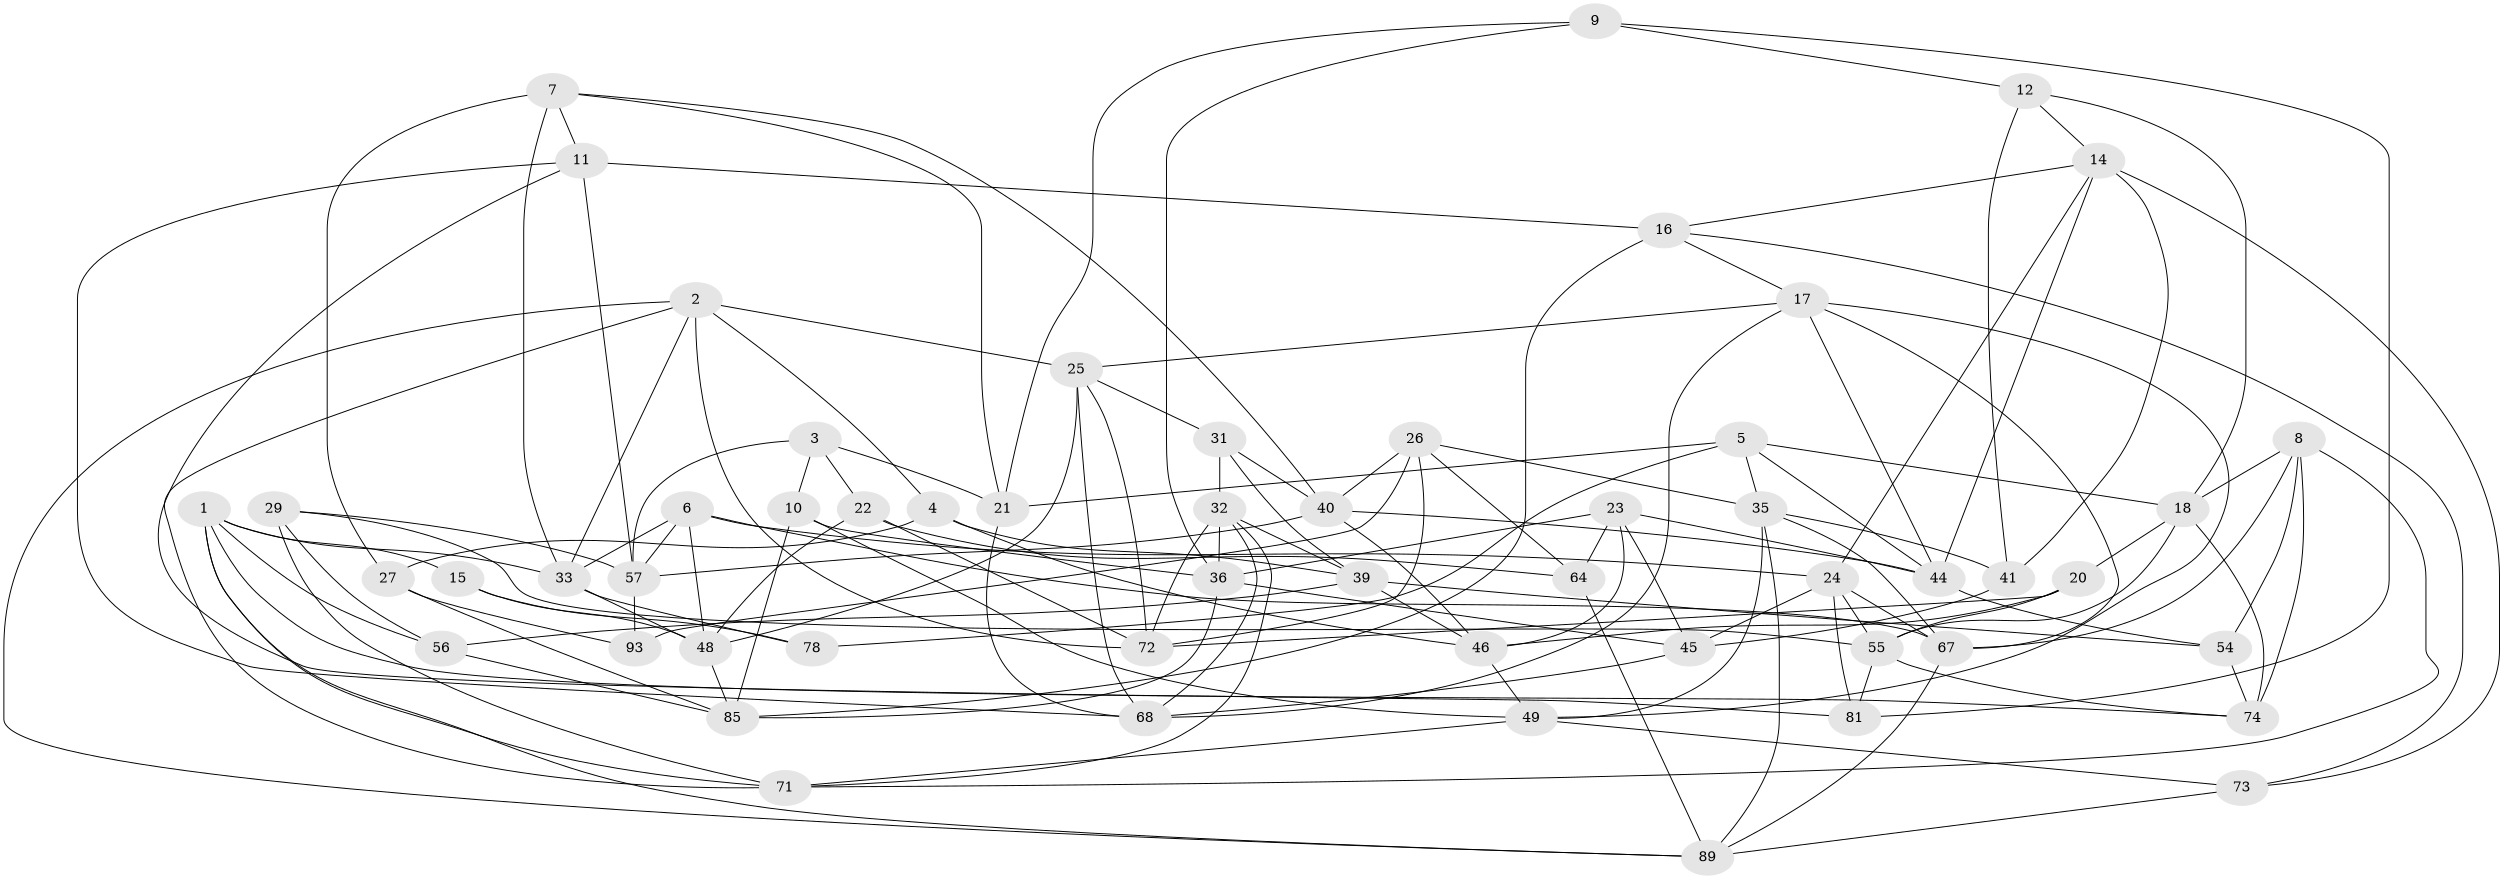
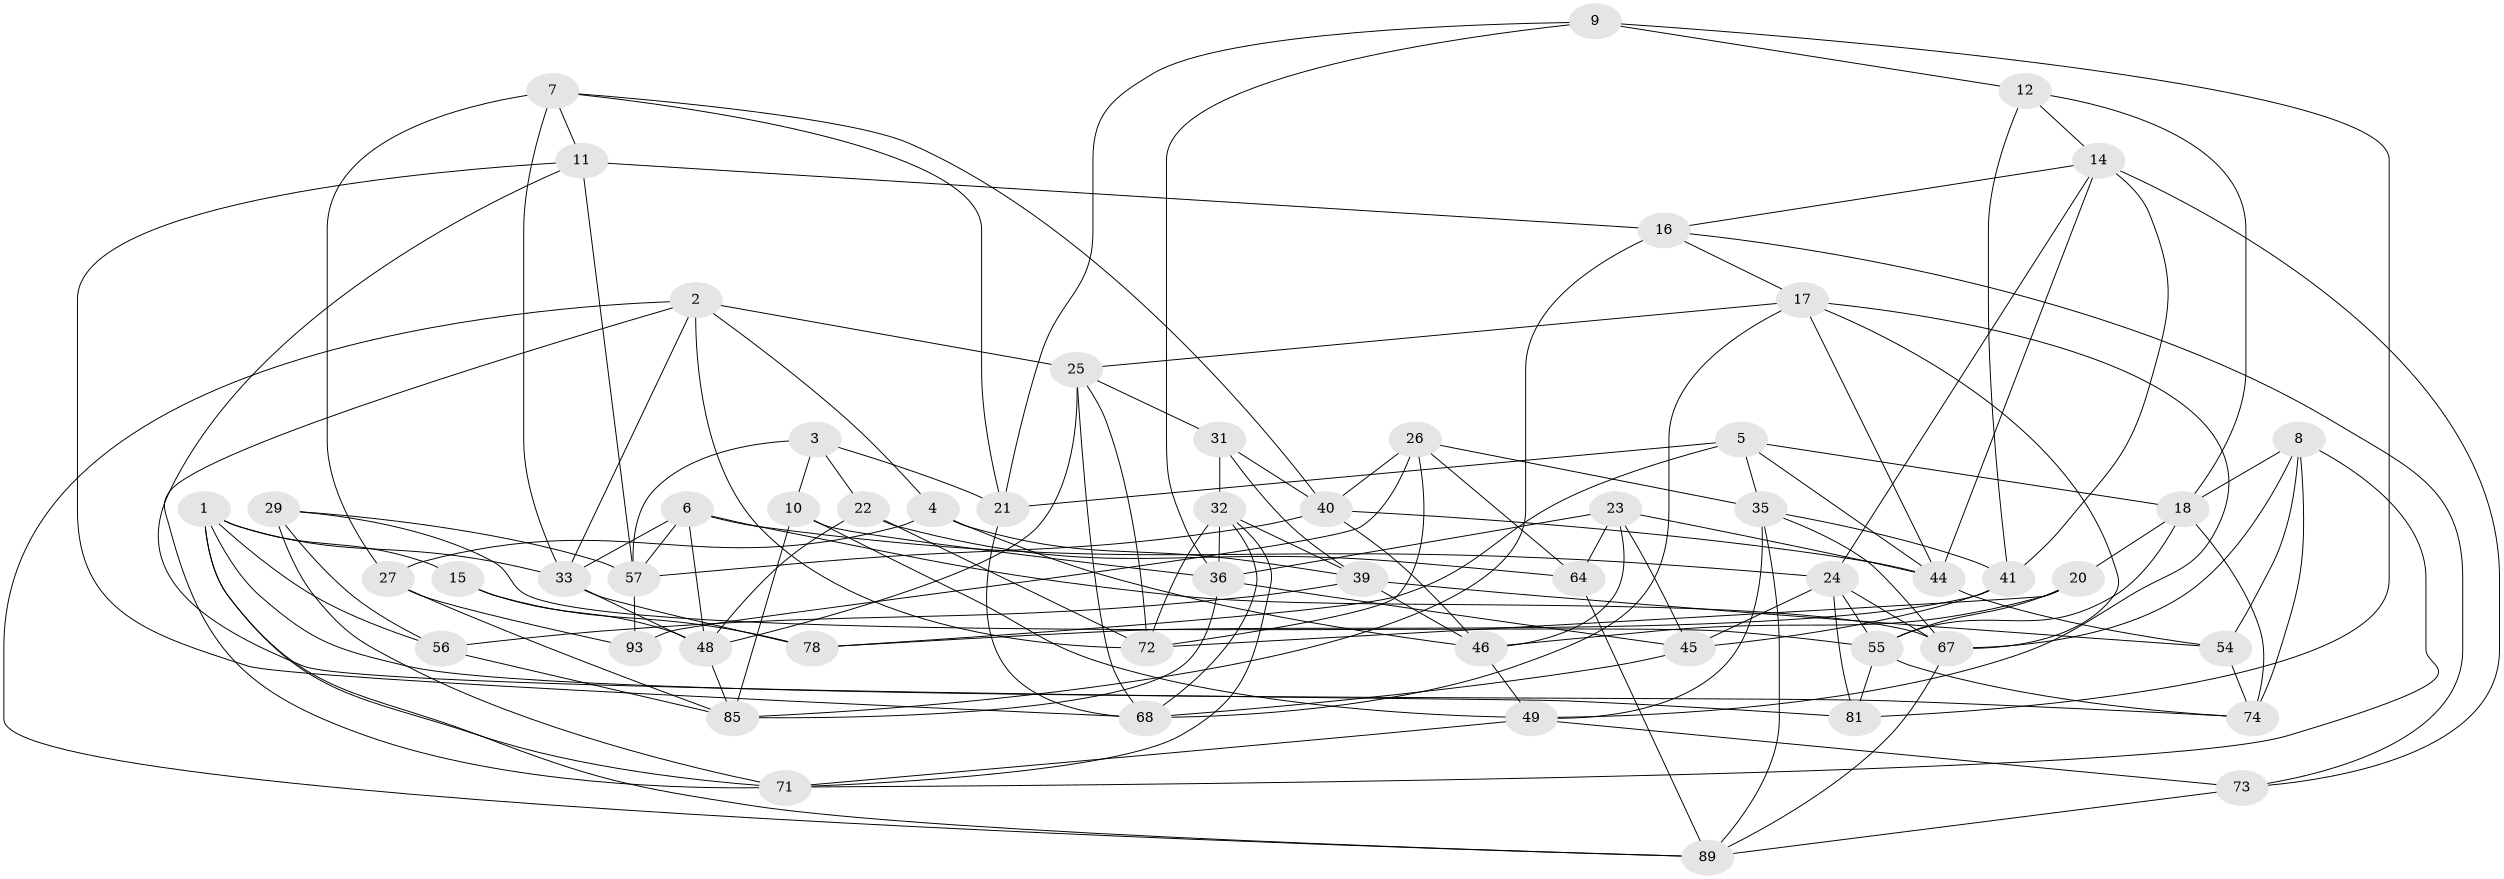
none -> (1415, 628)
